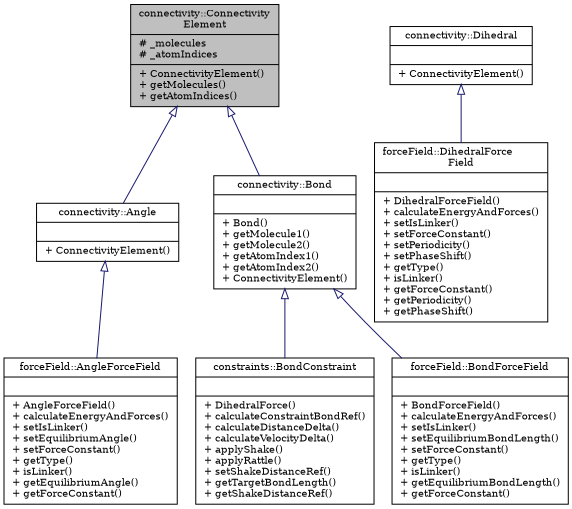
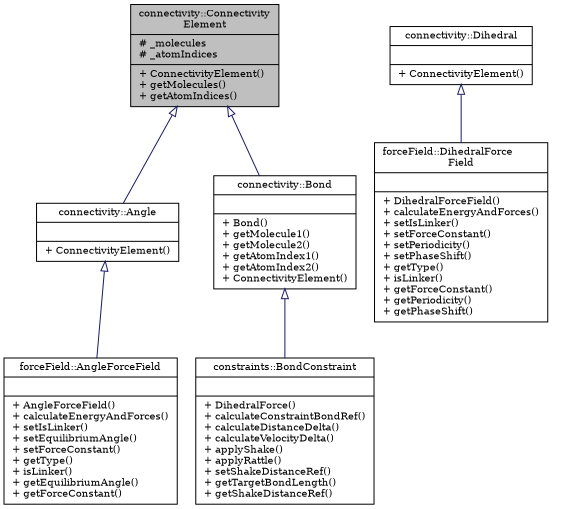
(480, 431) -> none
